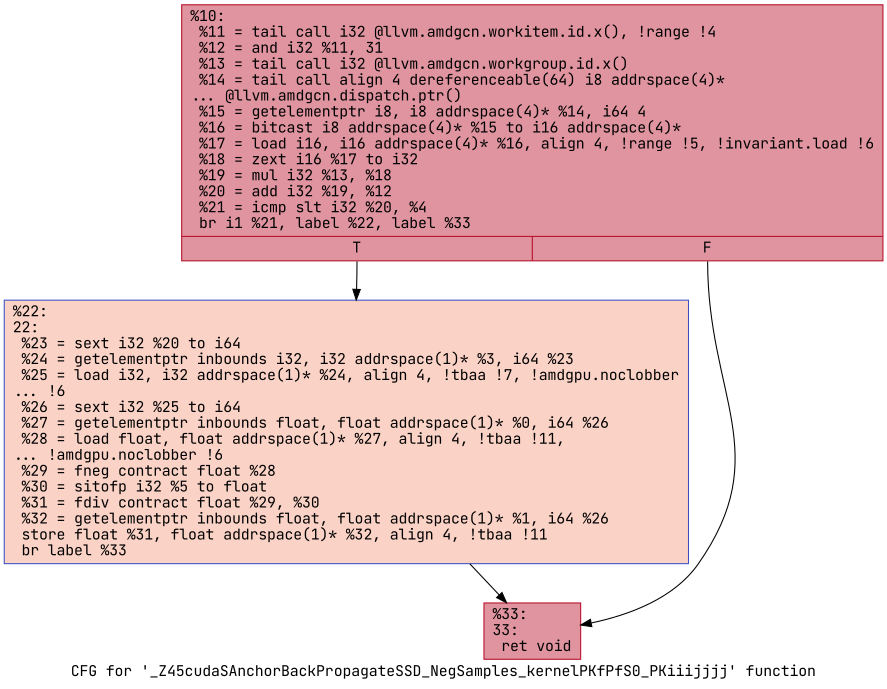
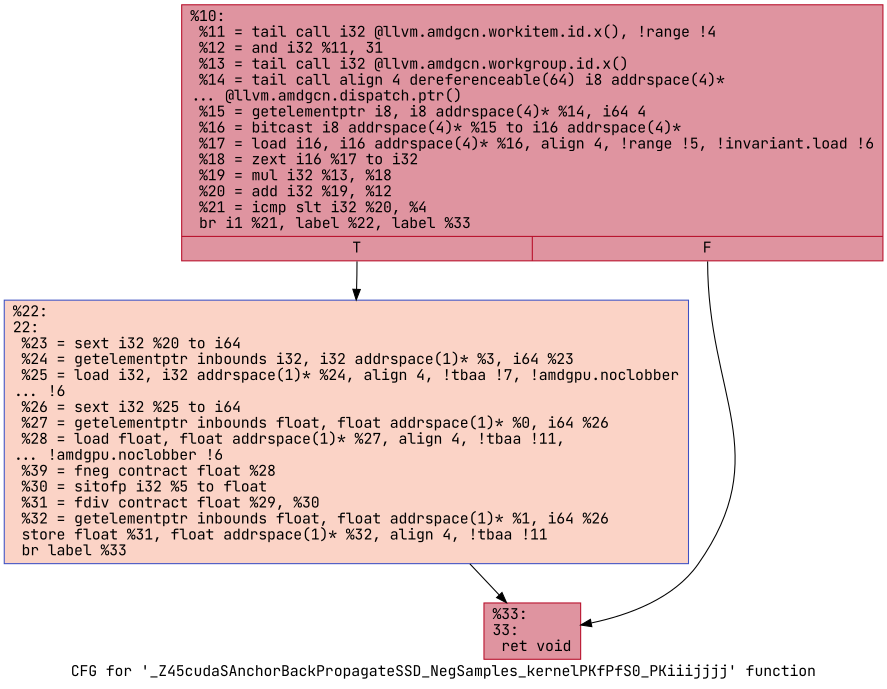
(144, 471) -> (144, 471)
